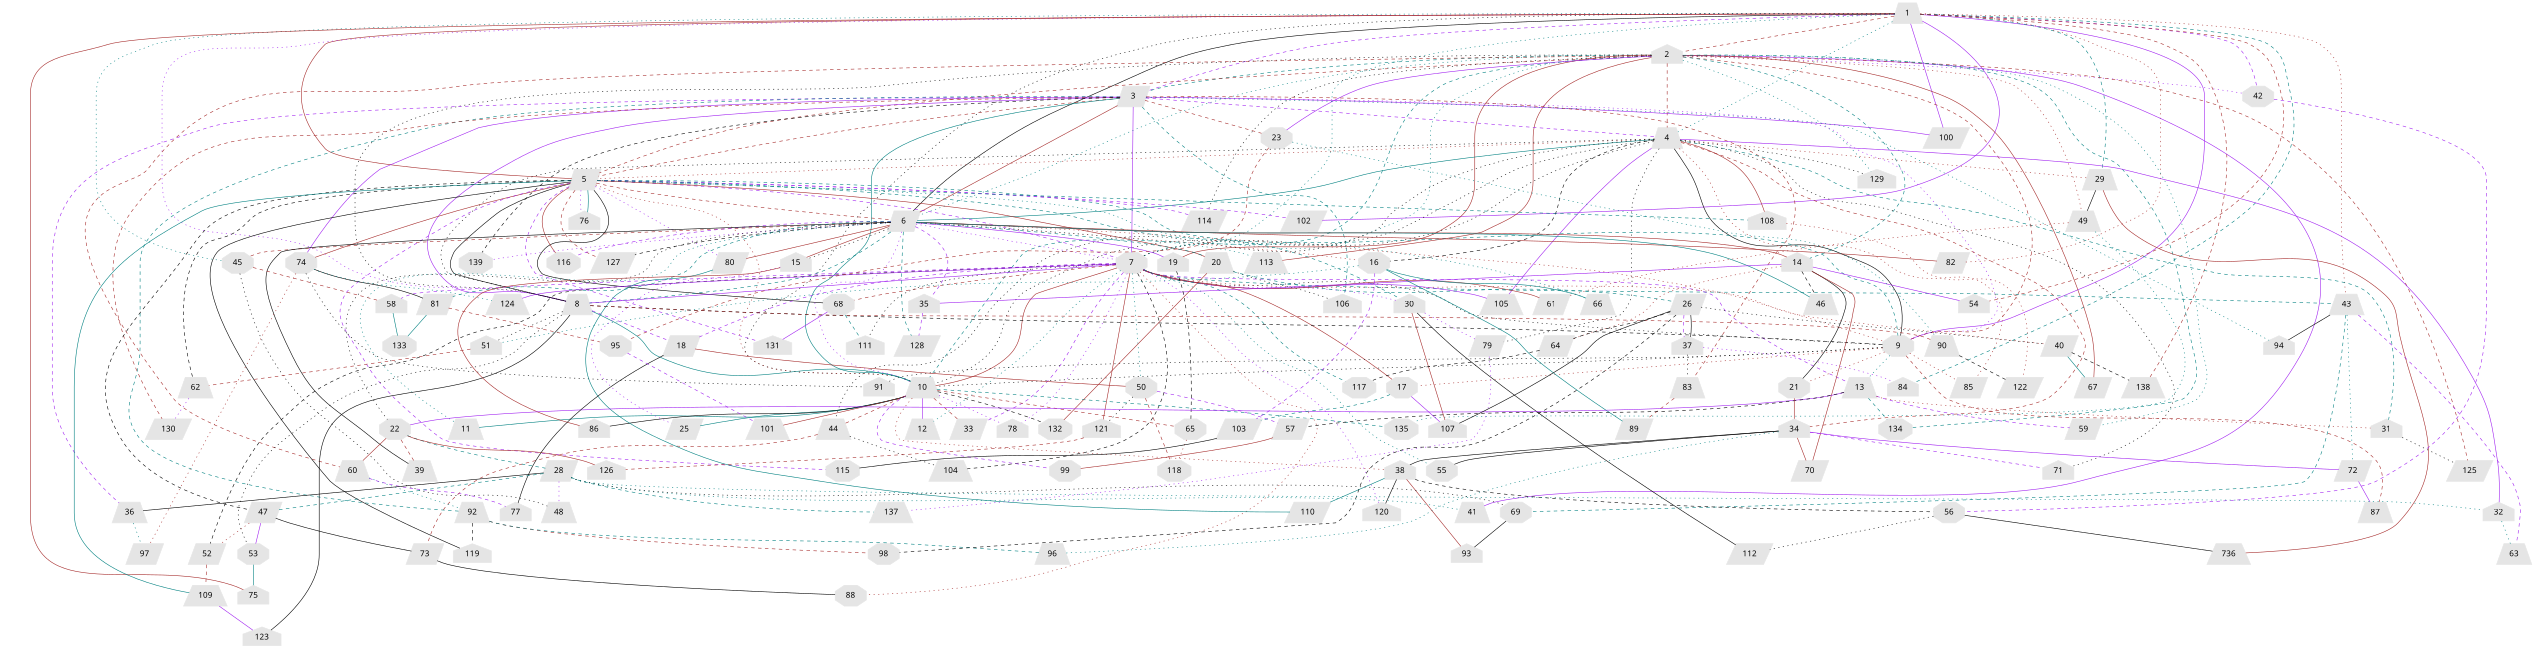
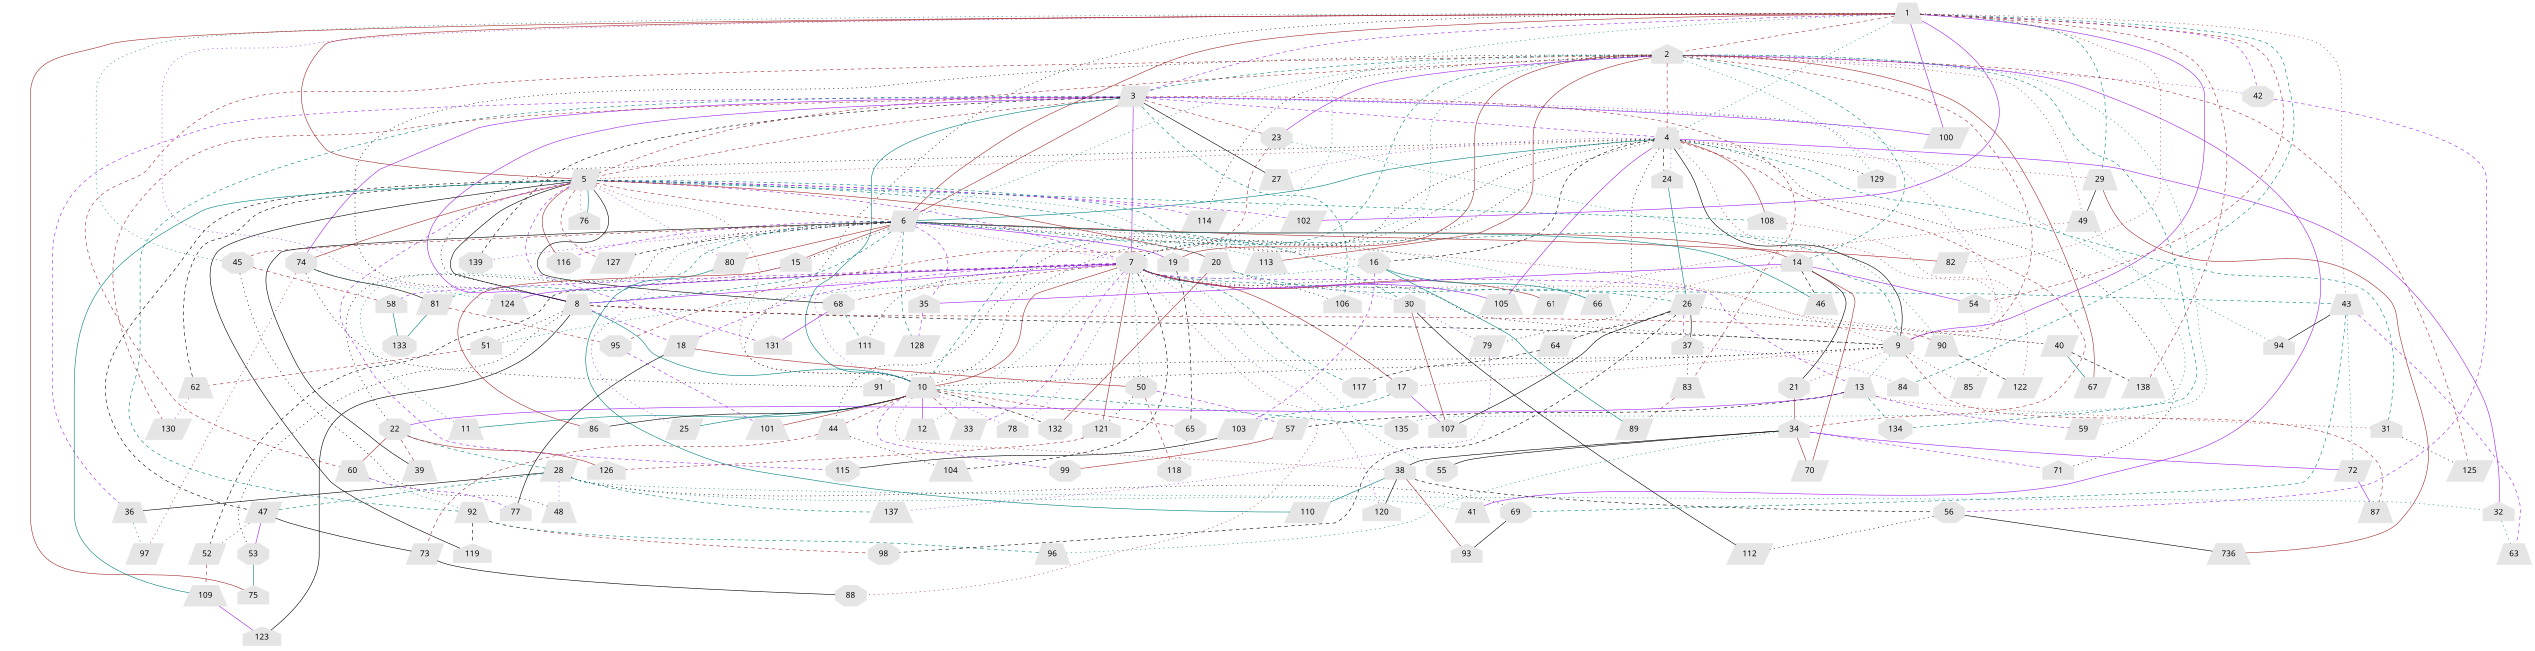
(1381, 29) -> (1381, 29)
none -> (1277, 180)
none -> (1667, 180)
